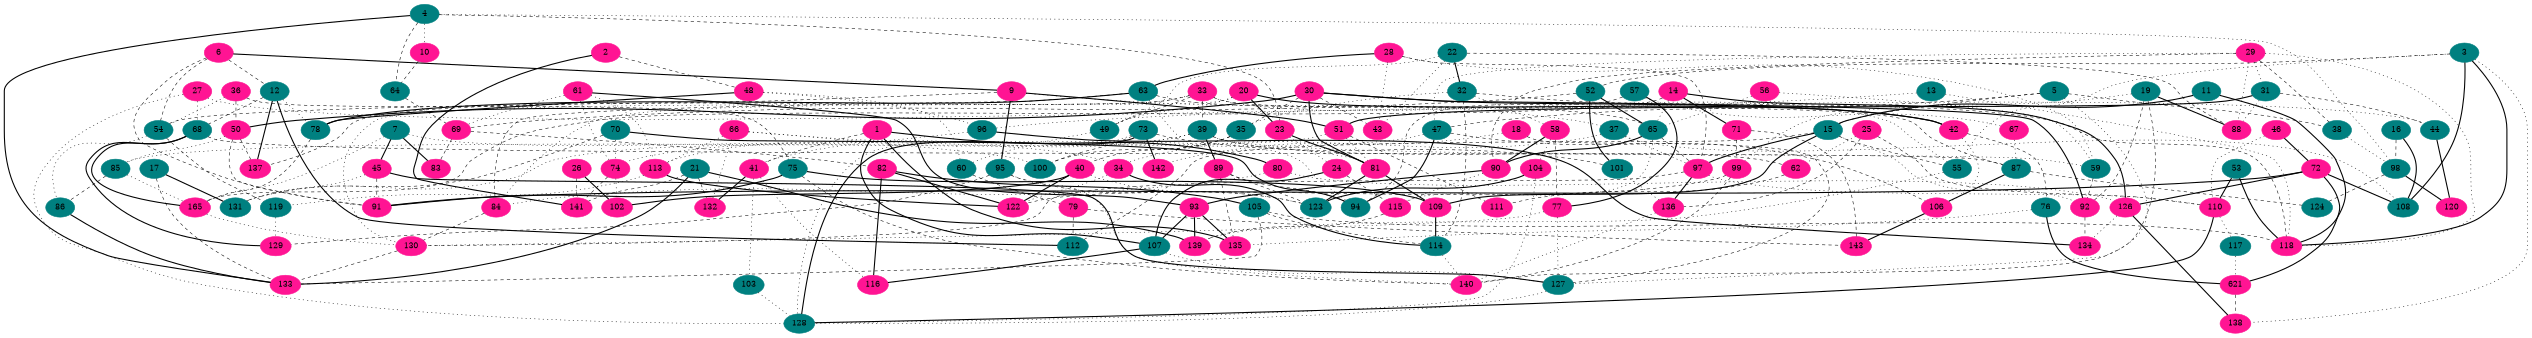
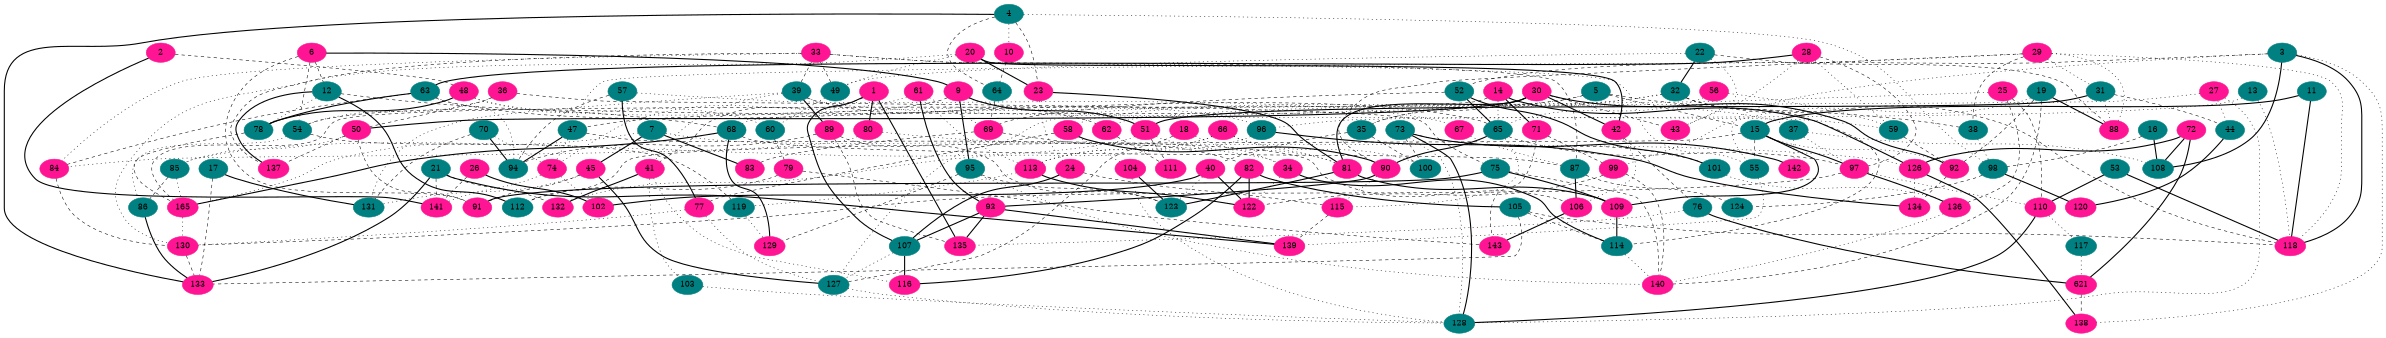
(2276, 130) -> none
(593, 191) -> (506, 186)
(1729, 193) -> none
